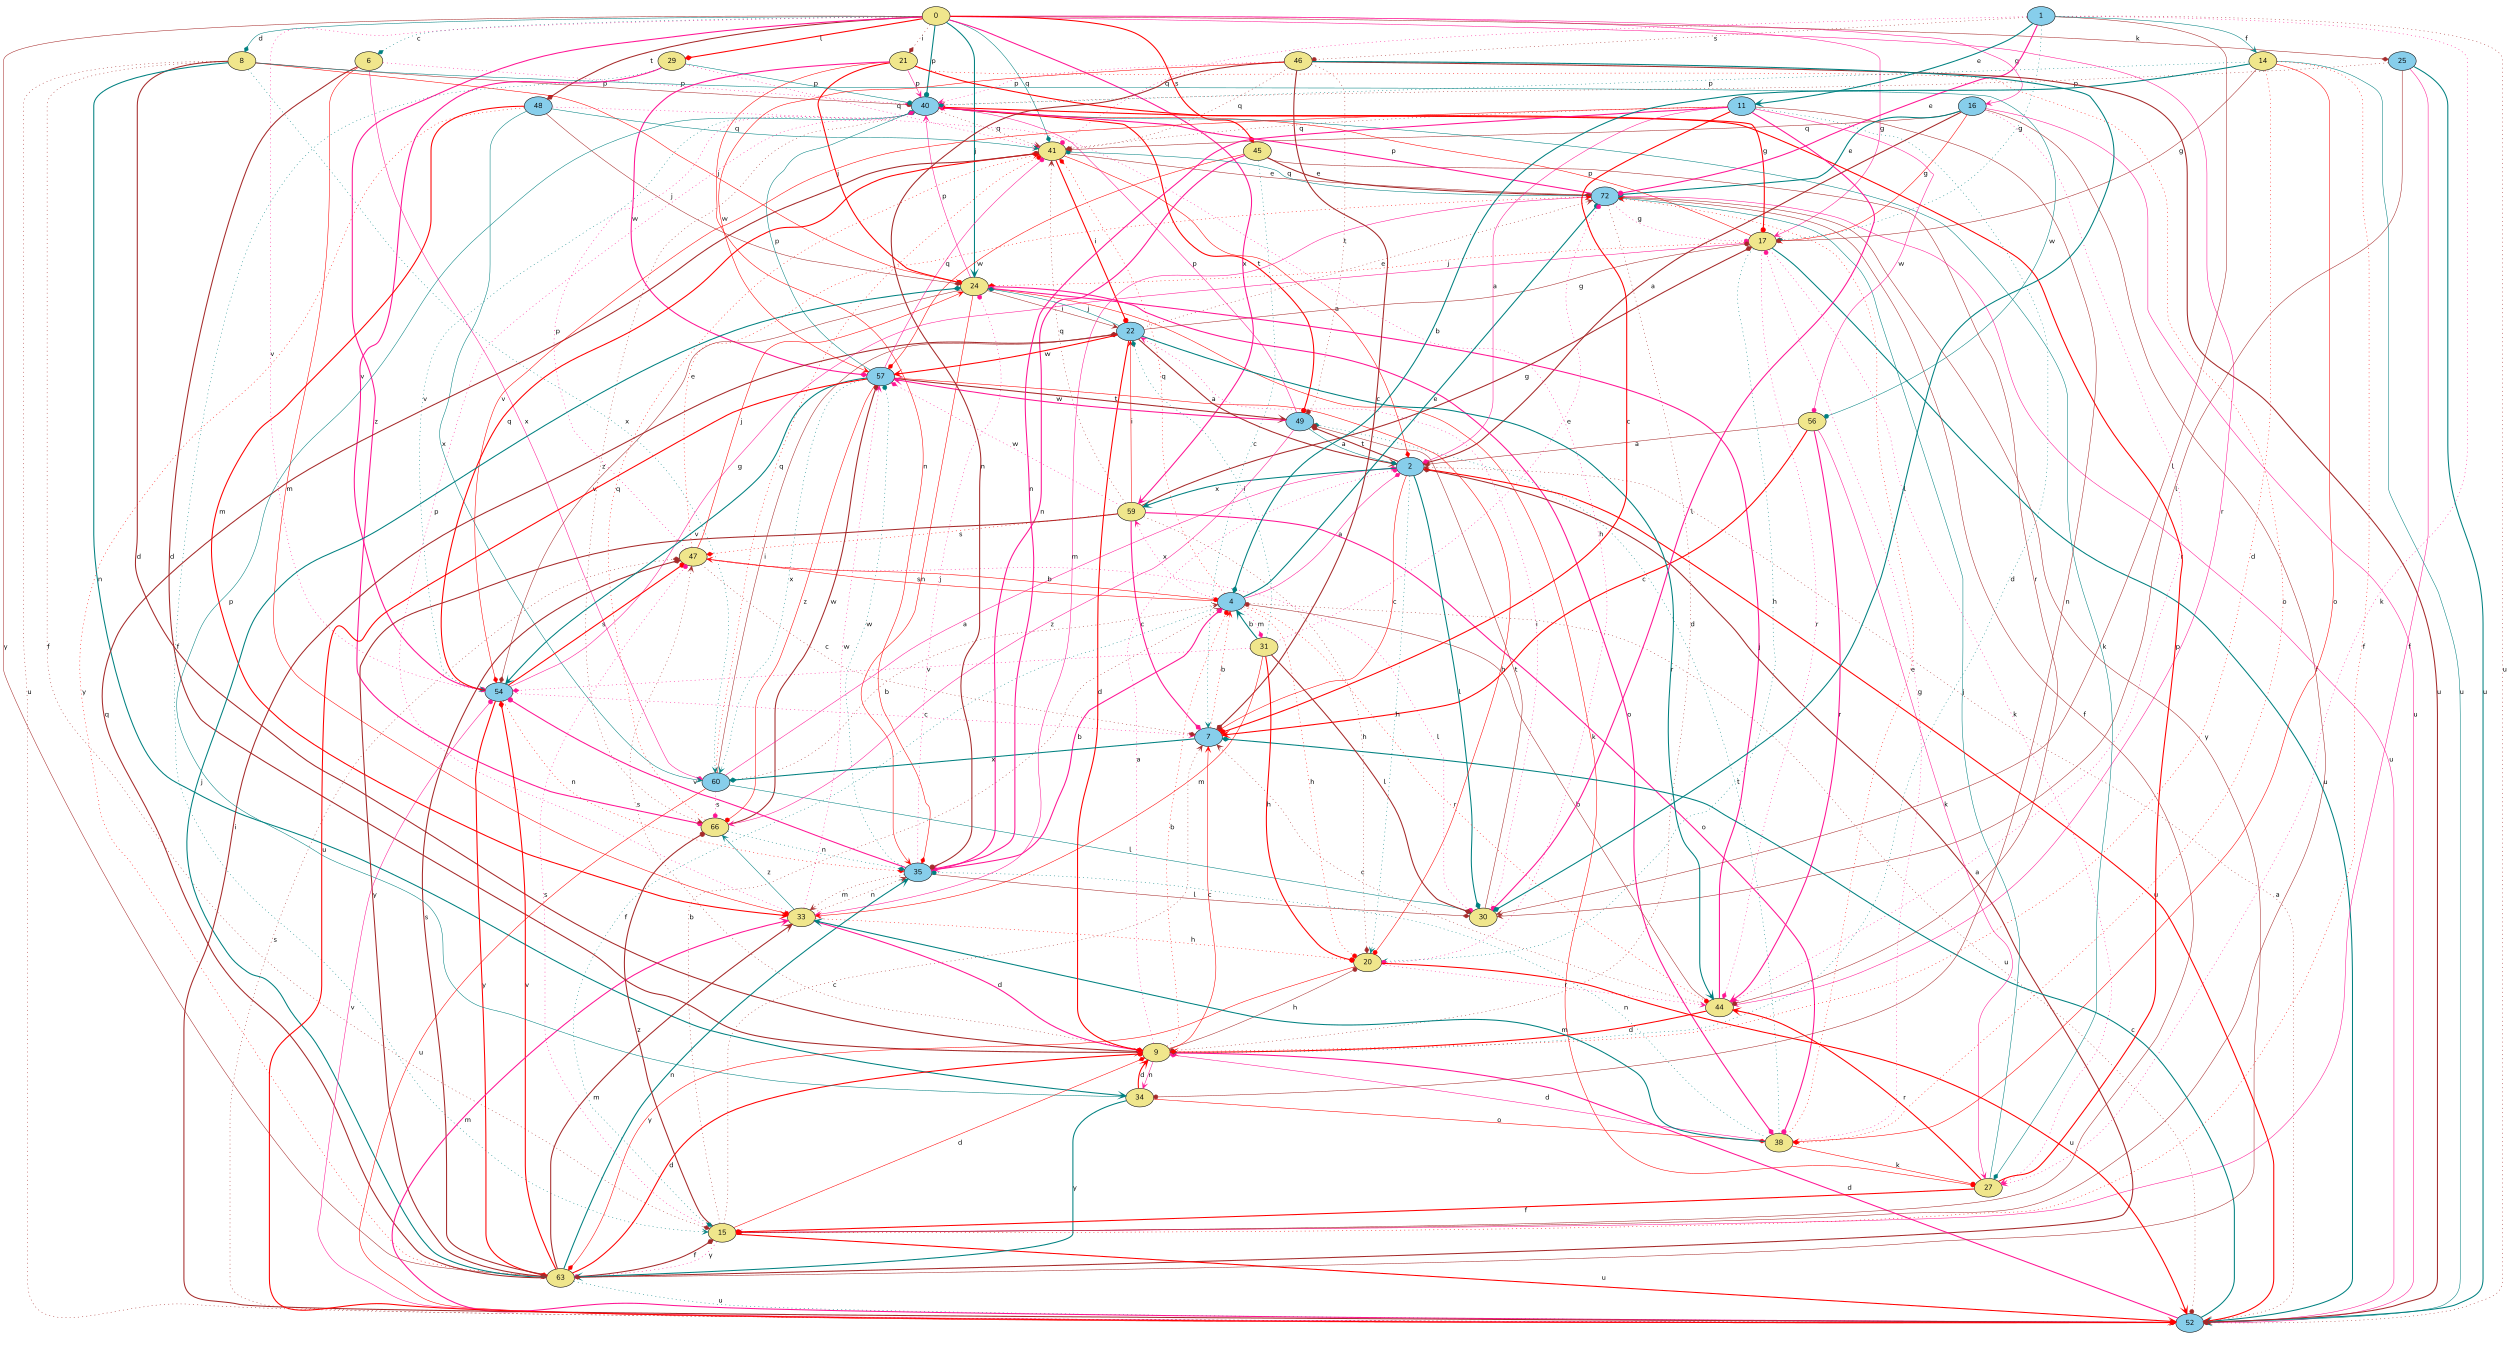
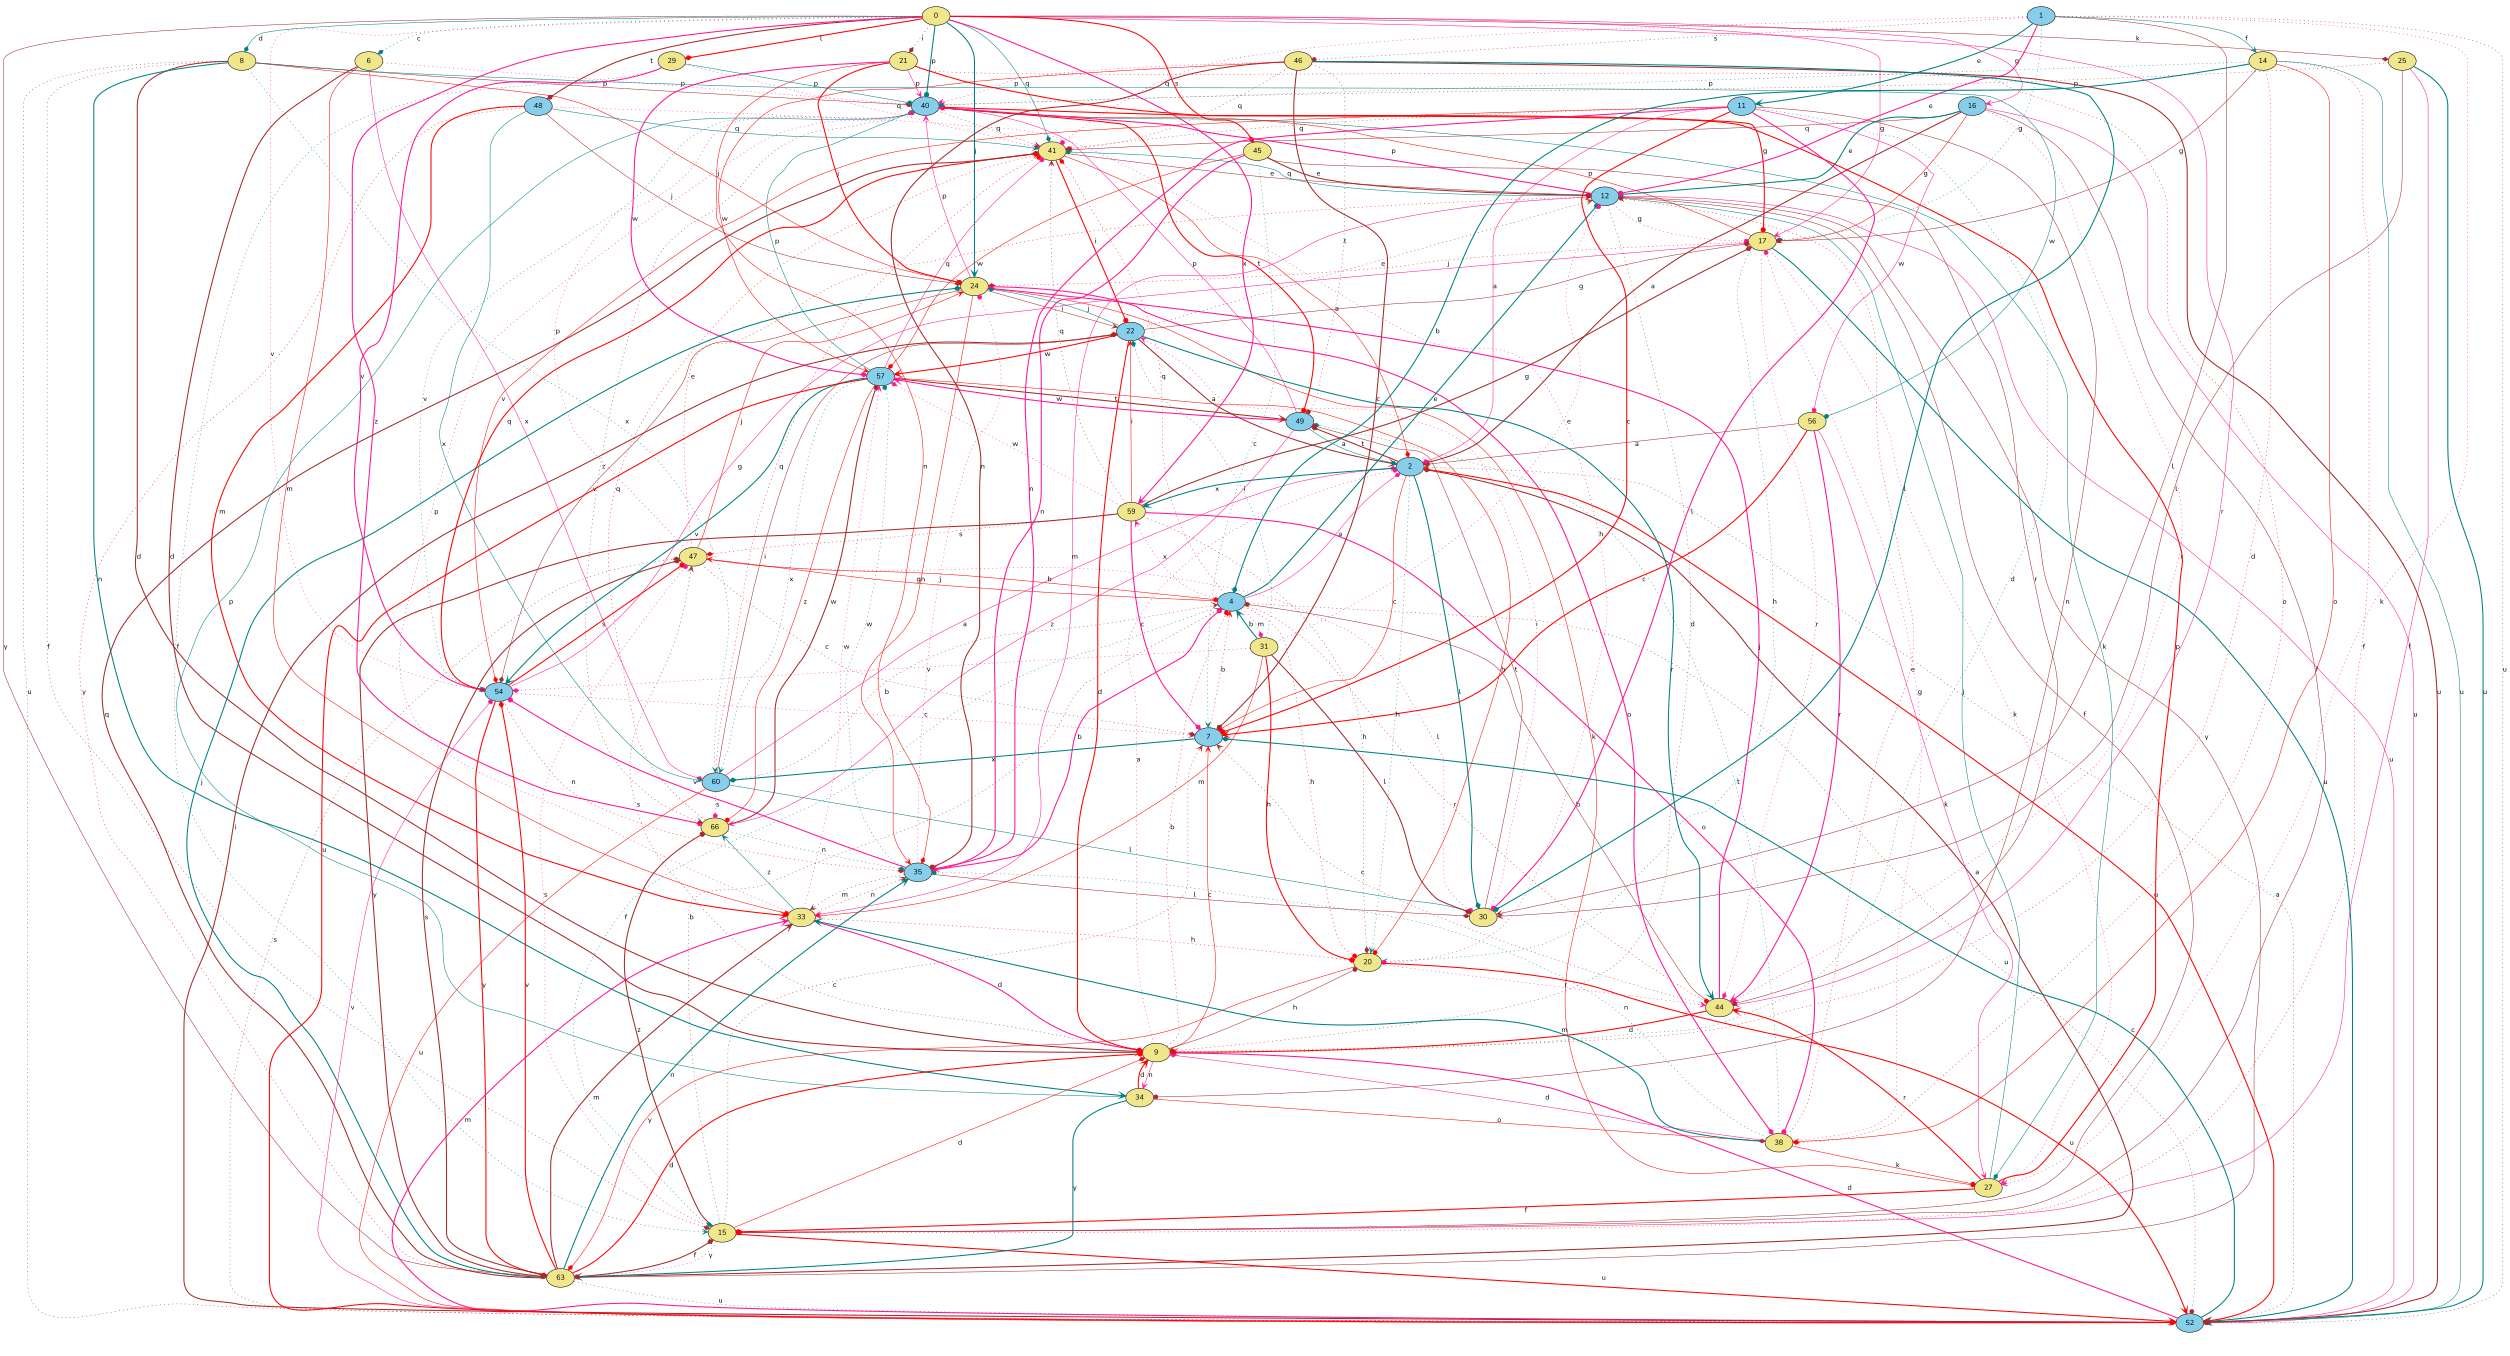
(2402, 61) -> (2402, 61)
(1605, 196) -> (1605, 196)
(919, 579) -> (919, 579)
